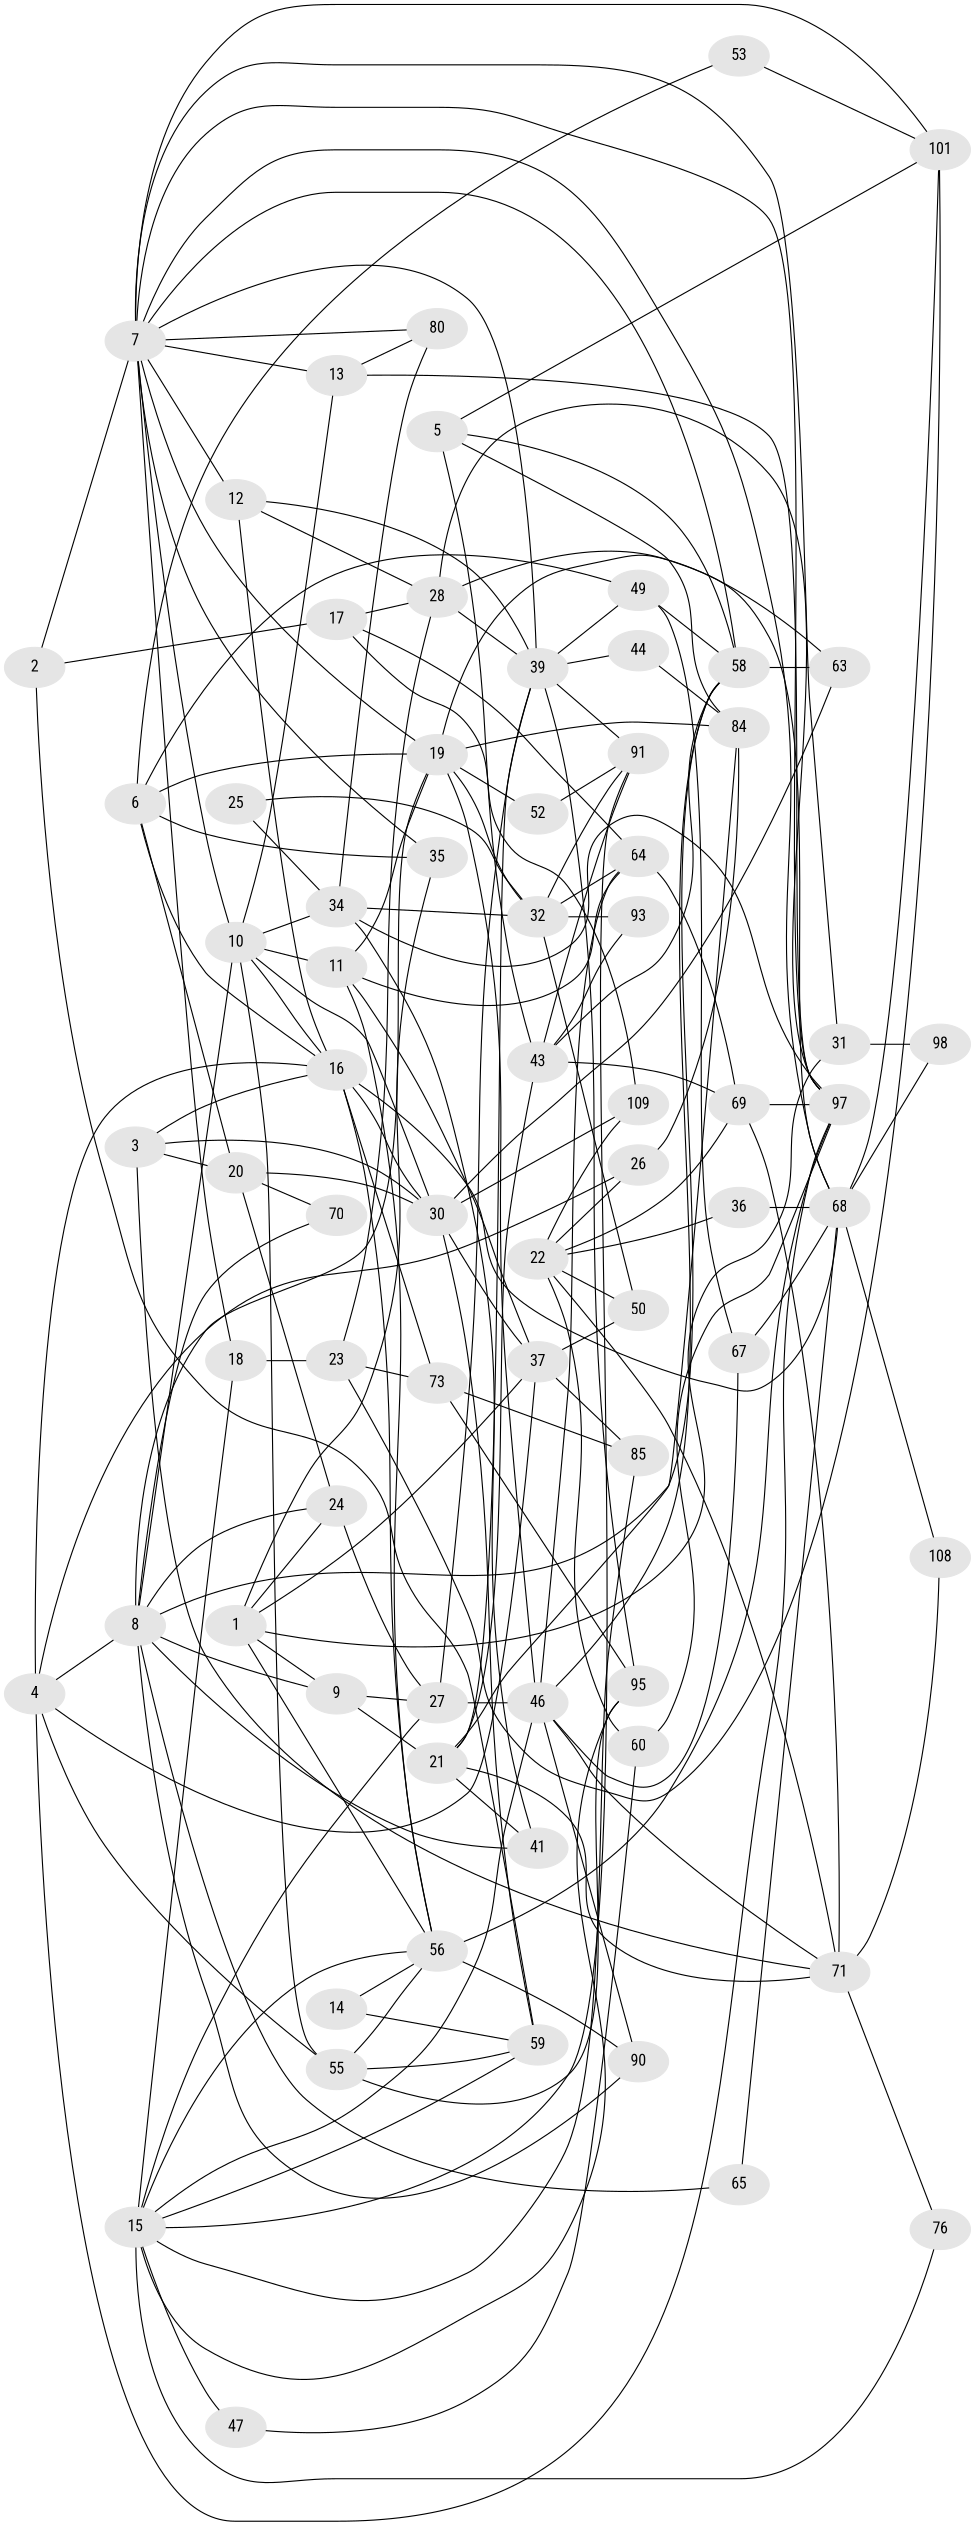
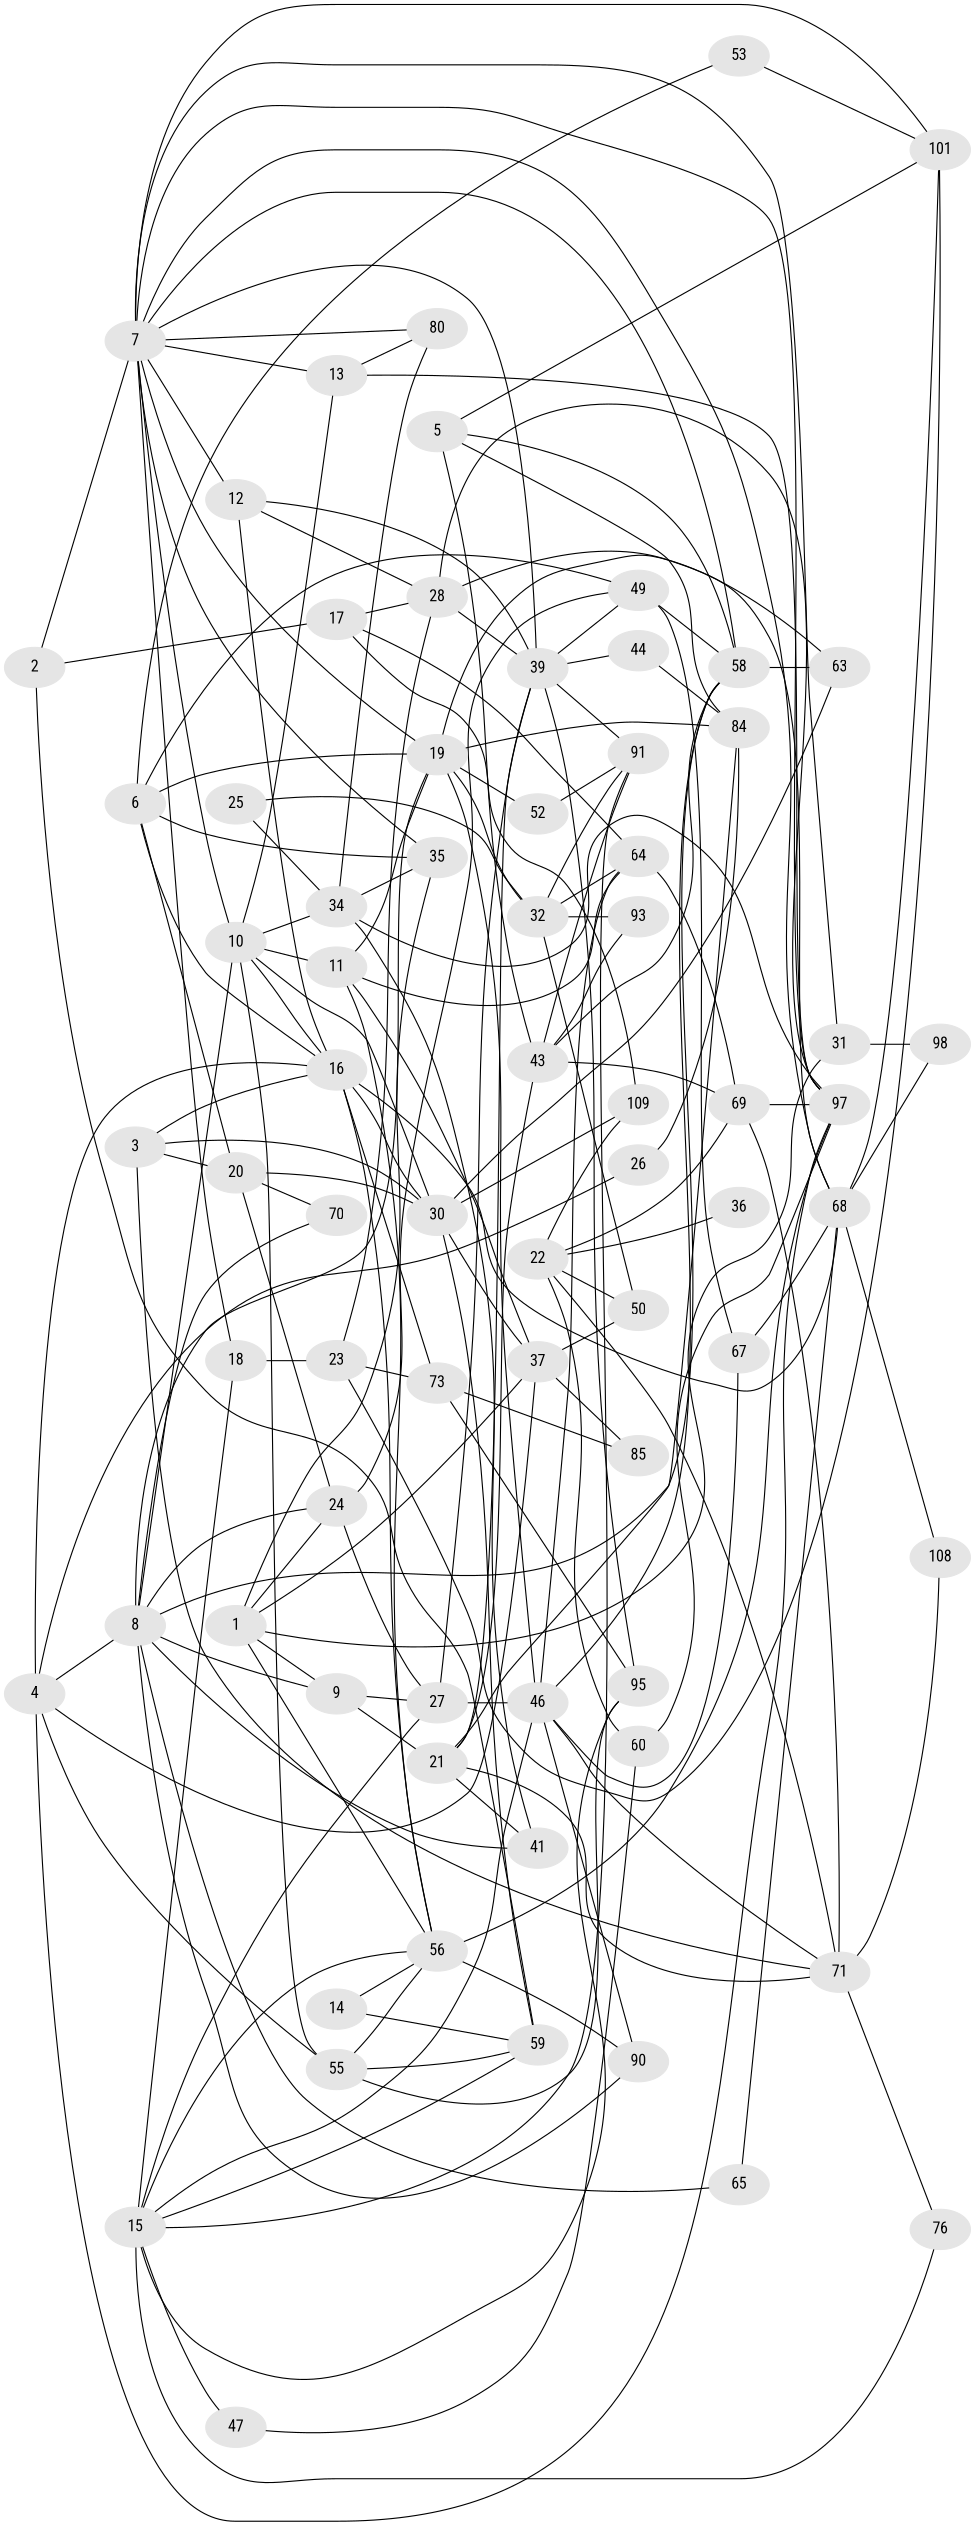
(437, 912) -> (383, 884)
none -> (443, 1009)
(790, 1208) -> none
(587, 1213) -> none
(583, 2084) -> none
